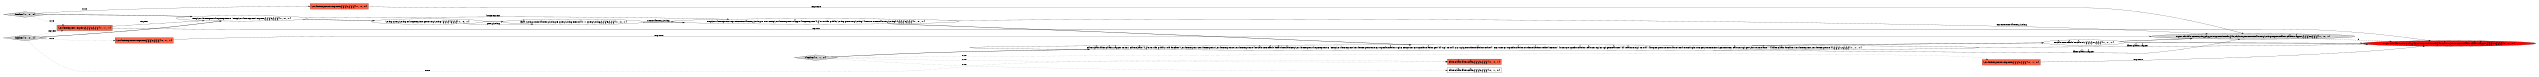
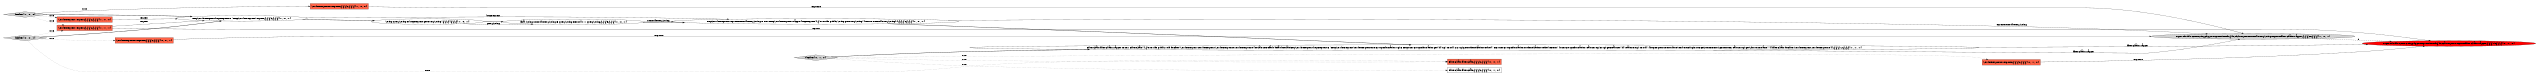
none -> (85, 20)
(52, 31) -> (52, 31)
(2084, 43) -> none
